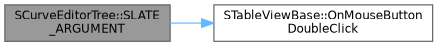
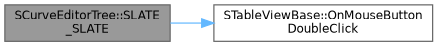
(88, 23) -> (88, 23)
